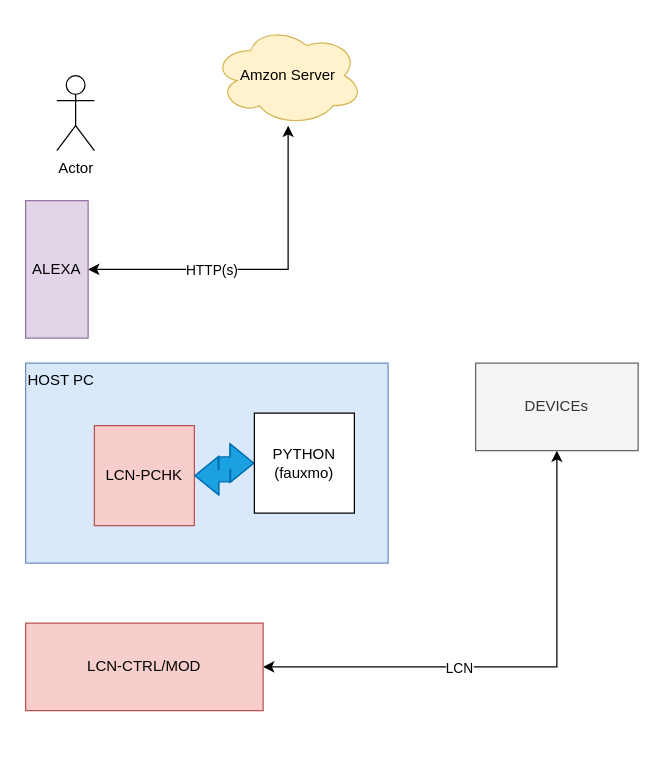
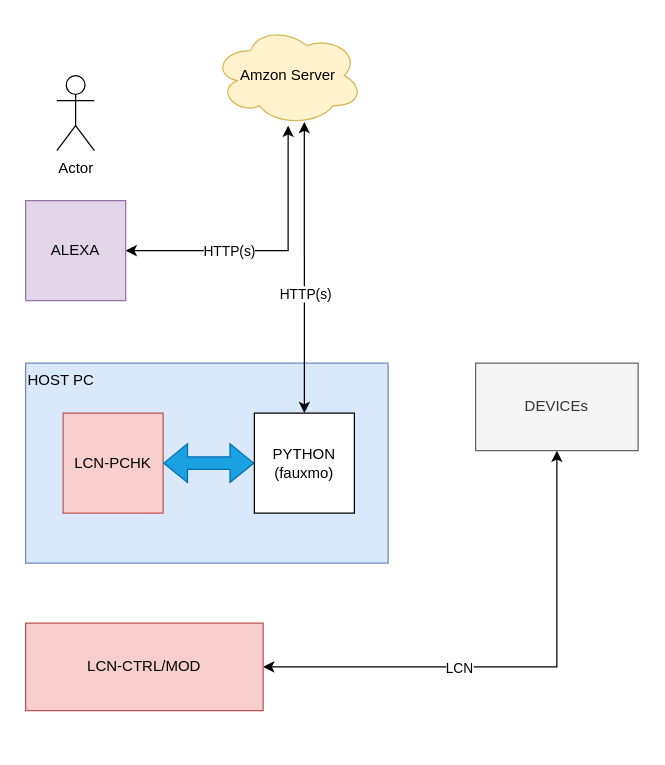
none -> (304, 268)
(57, 269) -> (76, 251)
(144, 476) -> (113, 463)
